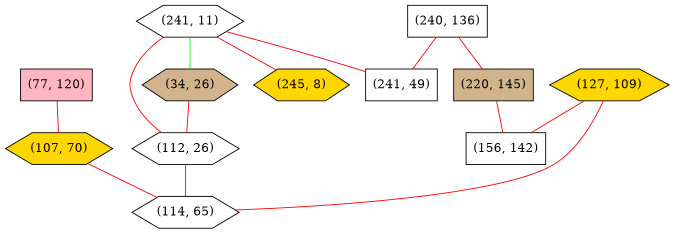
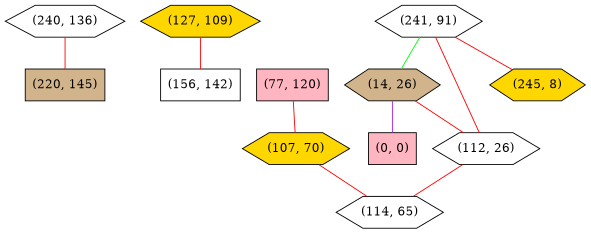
(190, 21) -> (429, 21)
(447, 21) -> (65, 21)
(190, 85) -> (392, 85)
(401, 85) -> none
(500, 117) -> none
none -> (392, 149)
(437, 194) -> none
